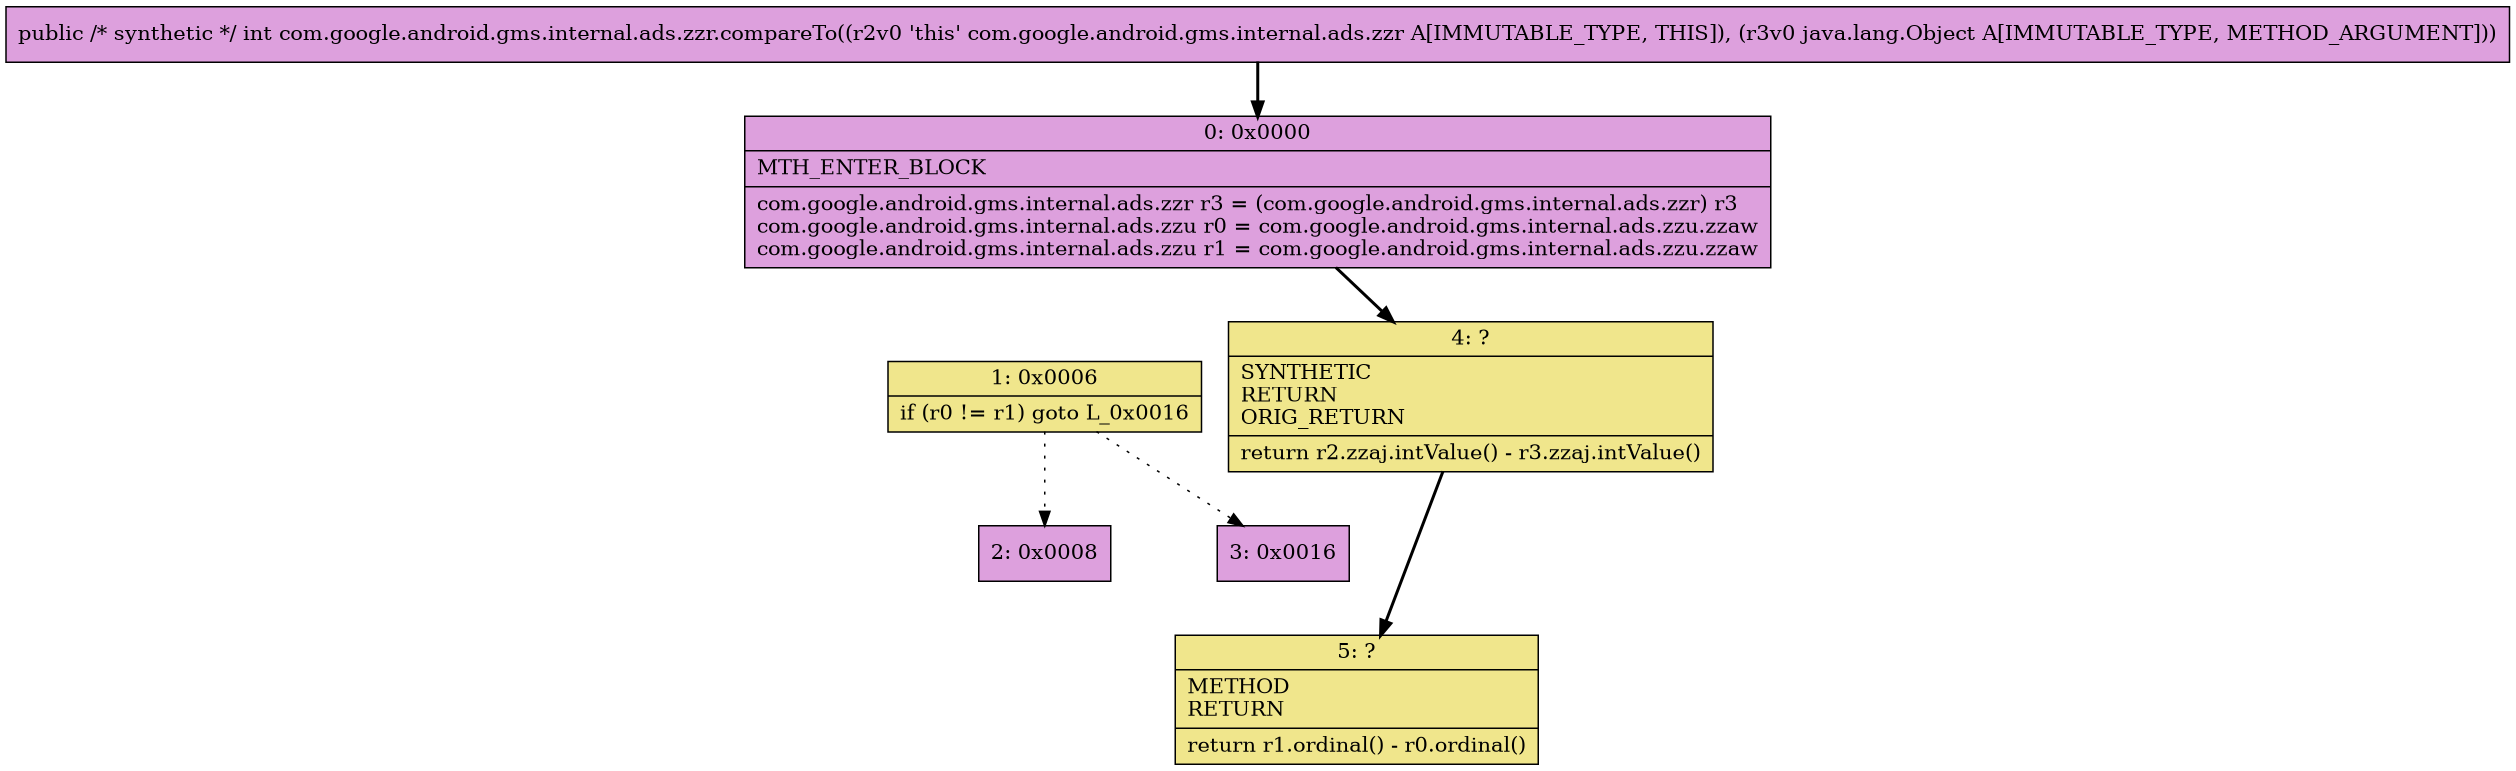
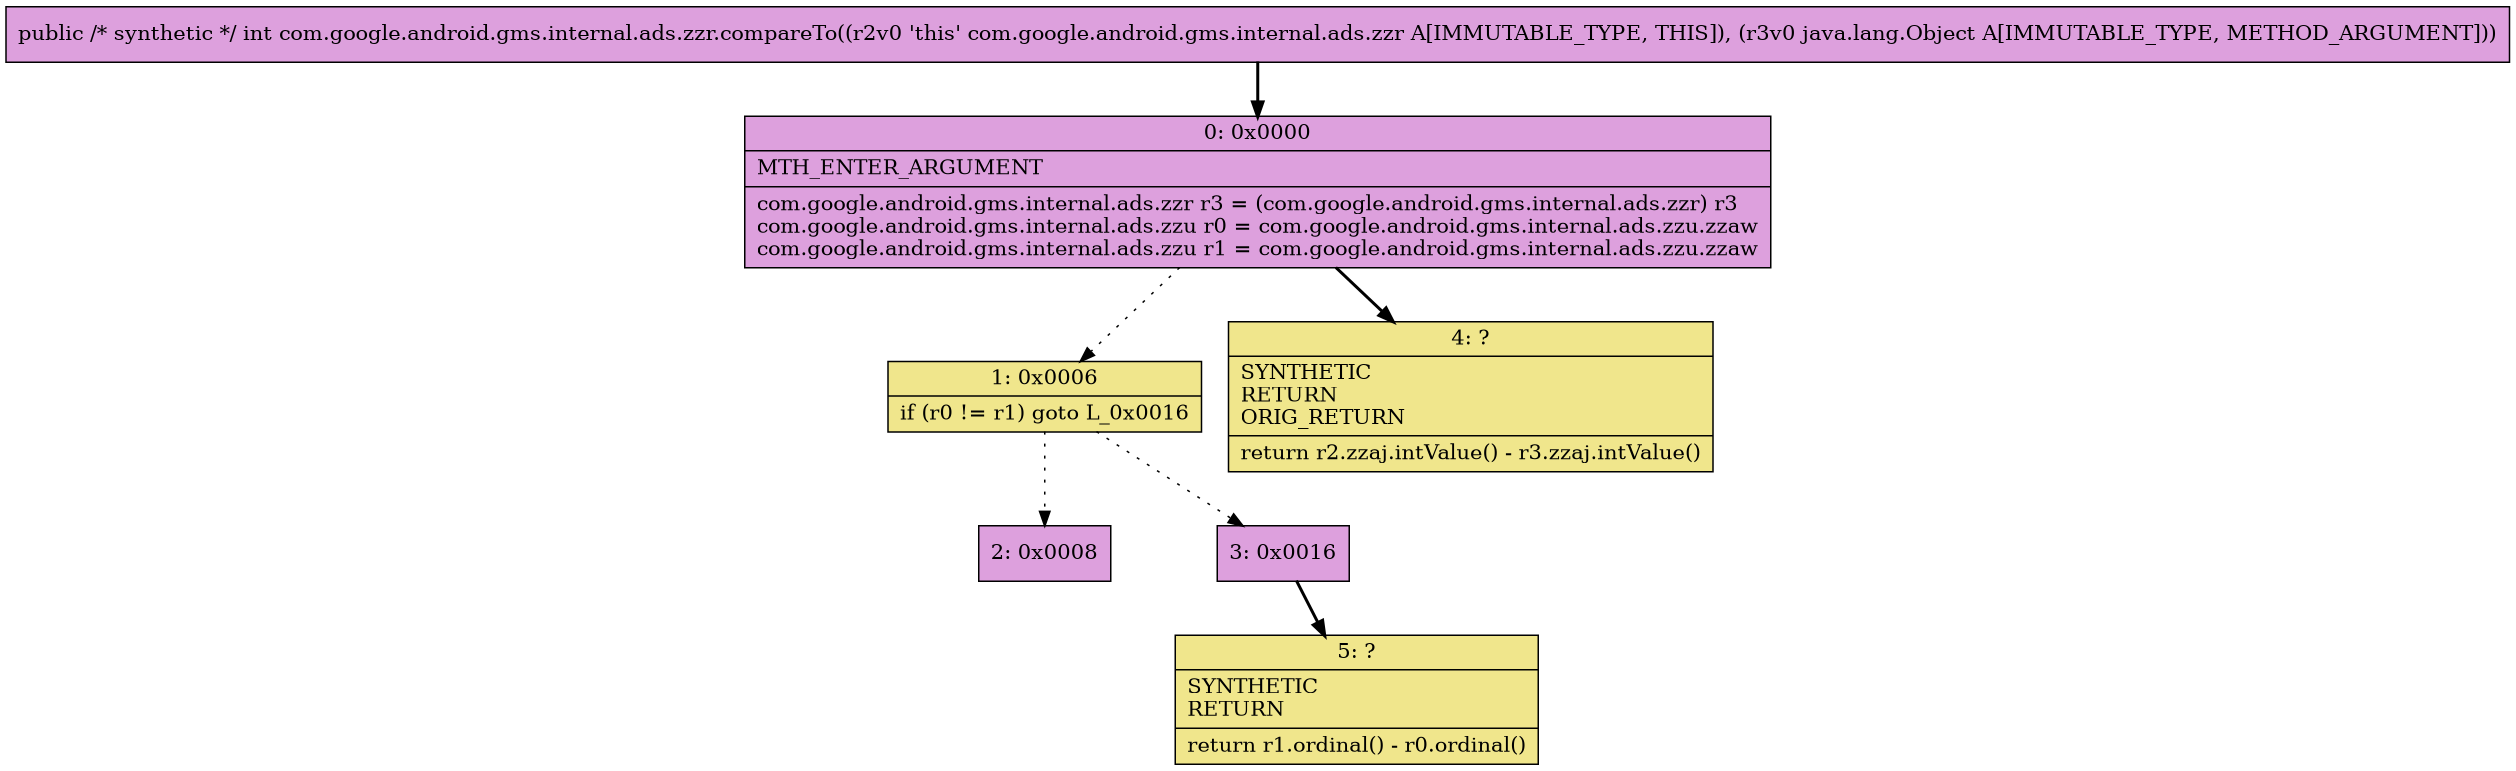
(872, 168) -> (900, 168)
none -> (1135, 309)
(1415, 546) -> (1307, 601)
(1239, 687) -> (1253, 687)
